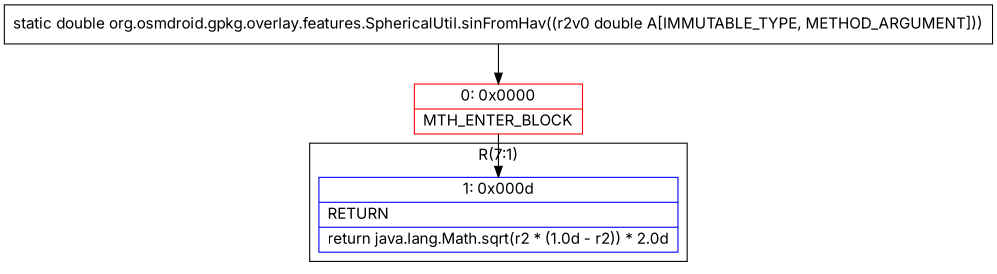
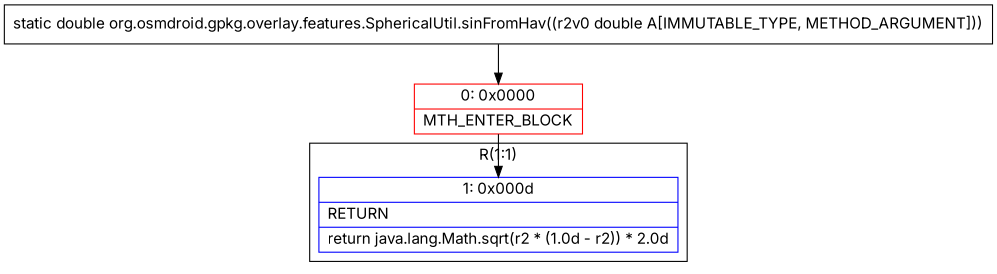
(498, 156) -> (498, 156)
